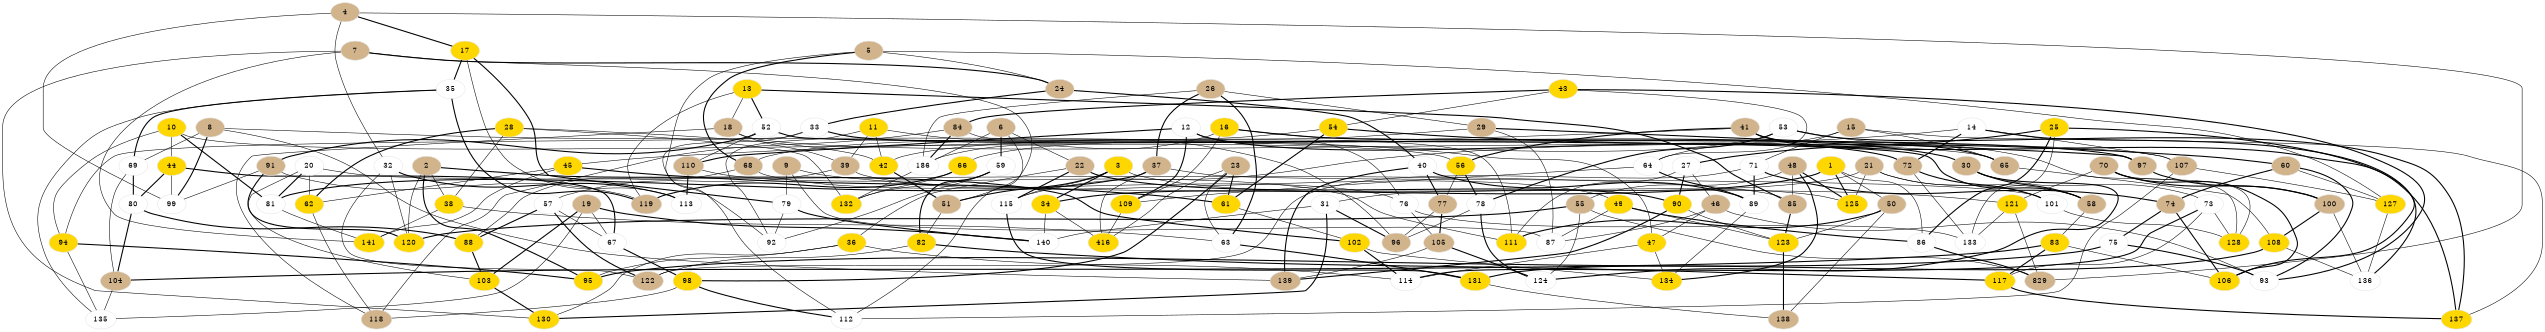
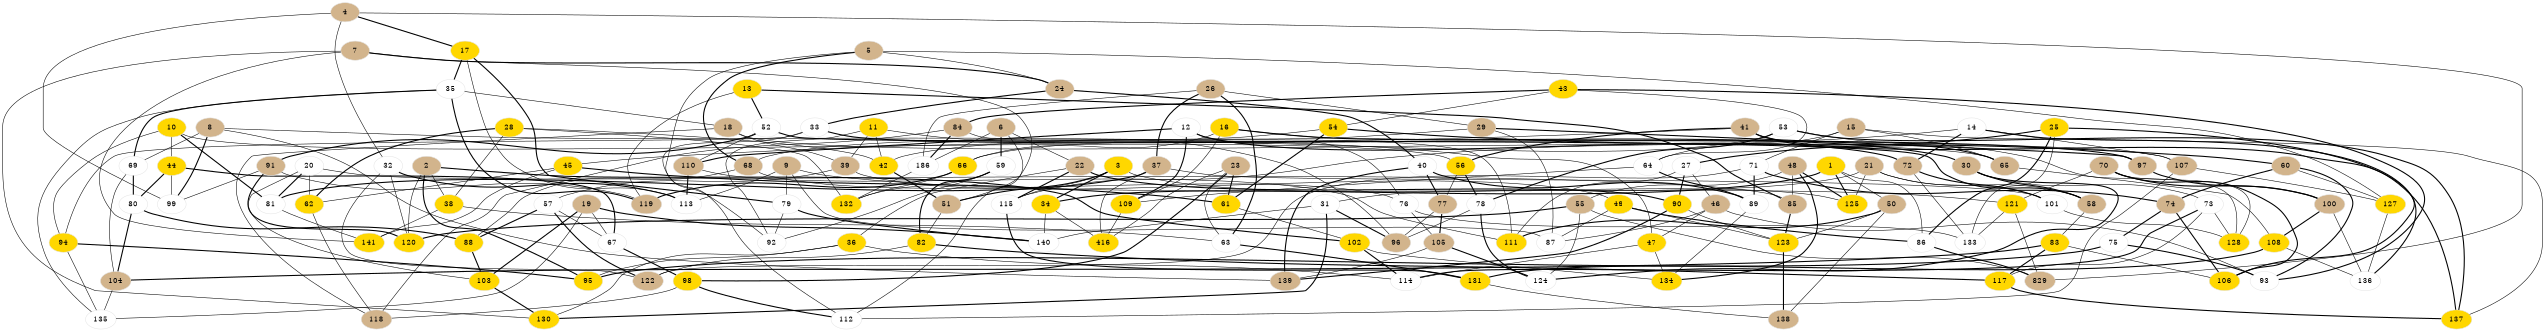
(738, 108) -> (589, 108)
(1074, 147) -> (1094, 147)
none -> (730, 189)
